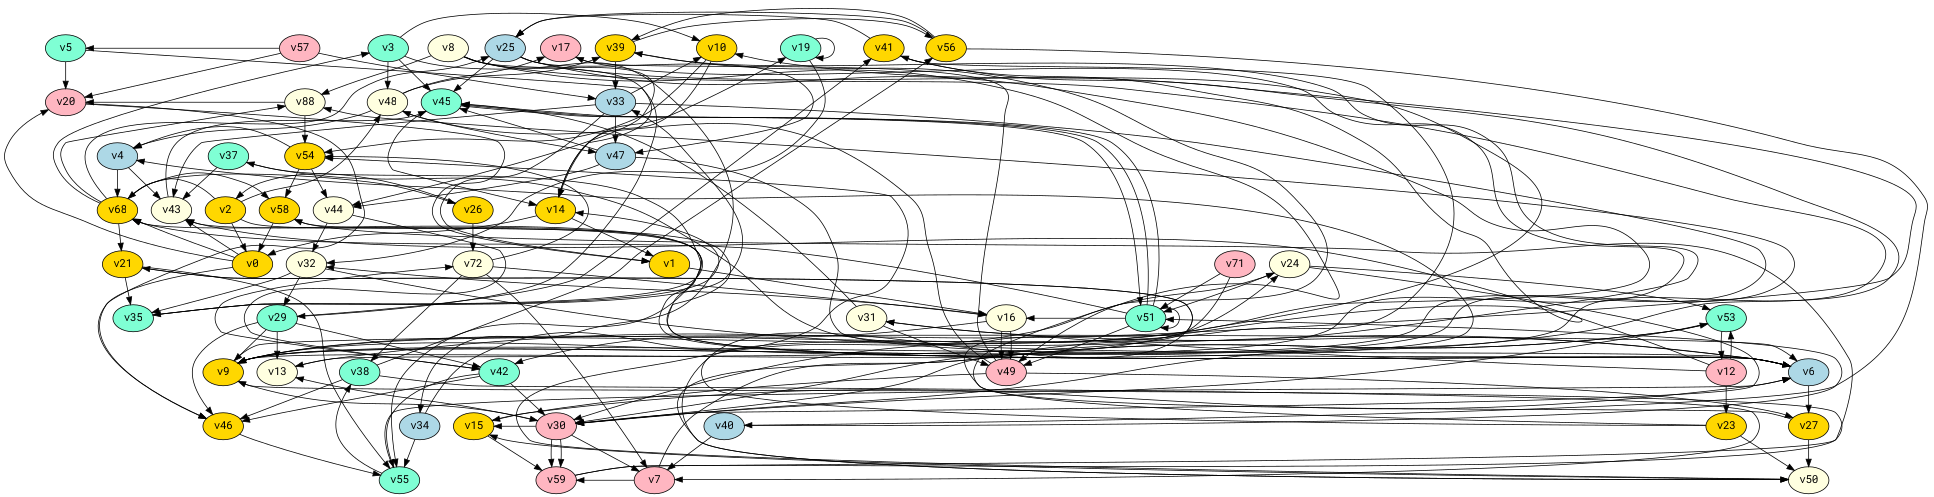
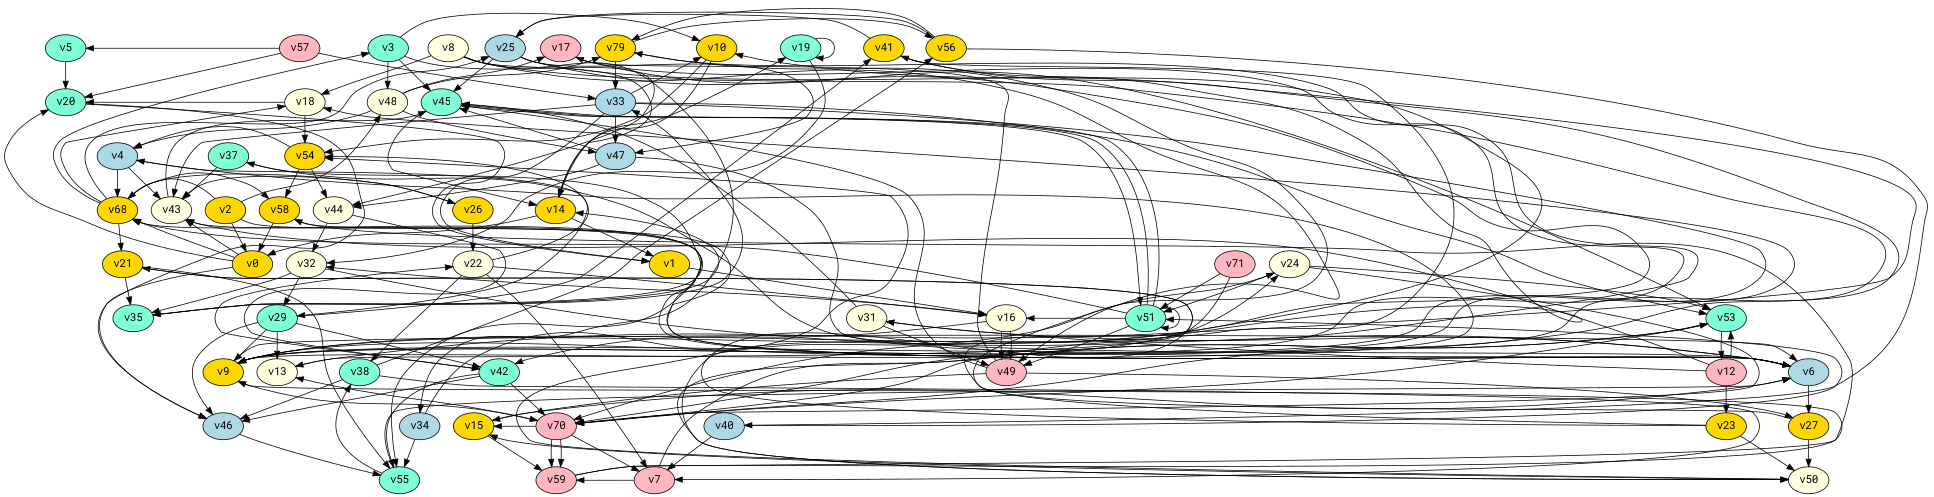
(615, 48) -> (615, 48)
(604, 85) -> (550, 260)
(66, 102) -> (66, 102)
(305, 102) -> (305, 102)
none -> (1186, 104)
(746, 125) -> (797, 160)
none -> (1178, 152)
(349, 176) -> (321, 178)
(473, 264) -> (473, 264)
(223, 426) -> (223, 426)
(556, 426) -> (556, 426)
